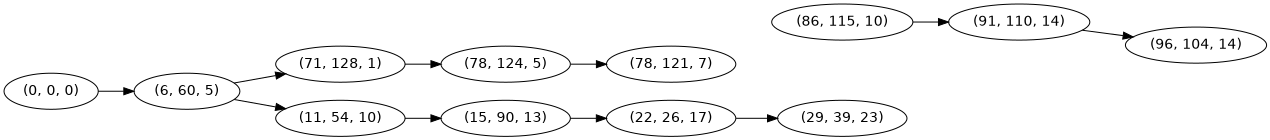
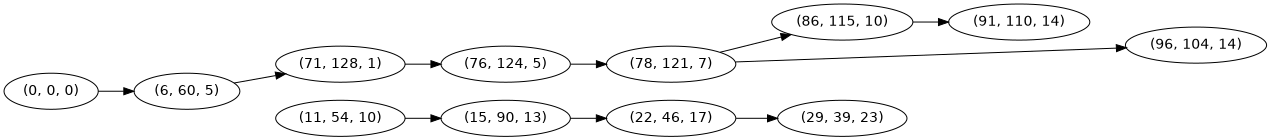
(1103, 33) -> (926, 55)
none -> (751, 45)
(506, 64) -> (506, 64)
(255, 103) -> none
(671, 118) -> (671, 118)
